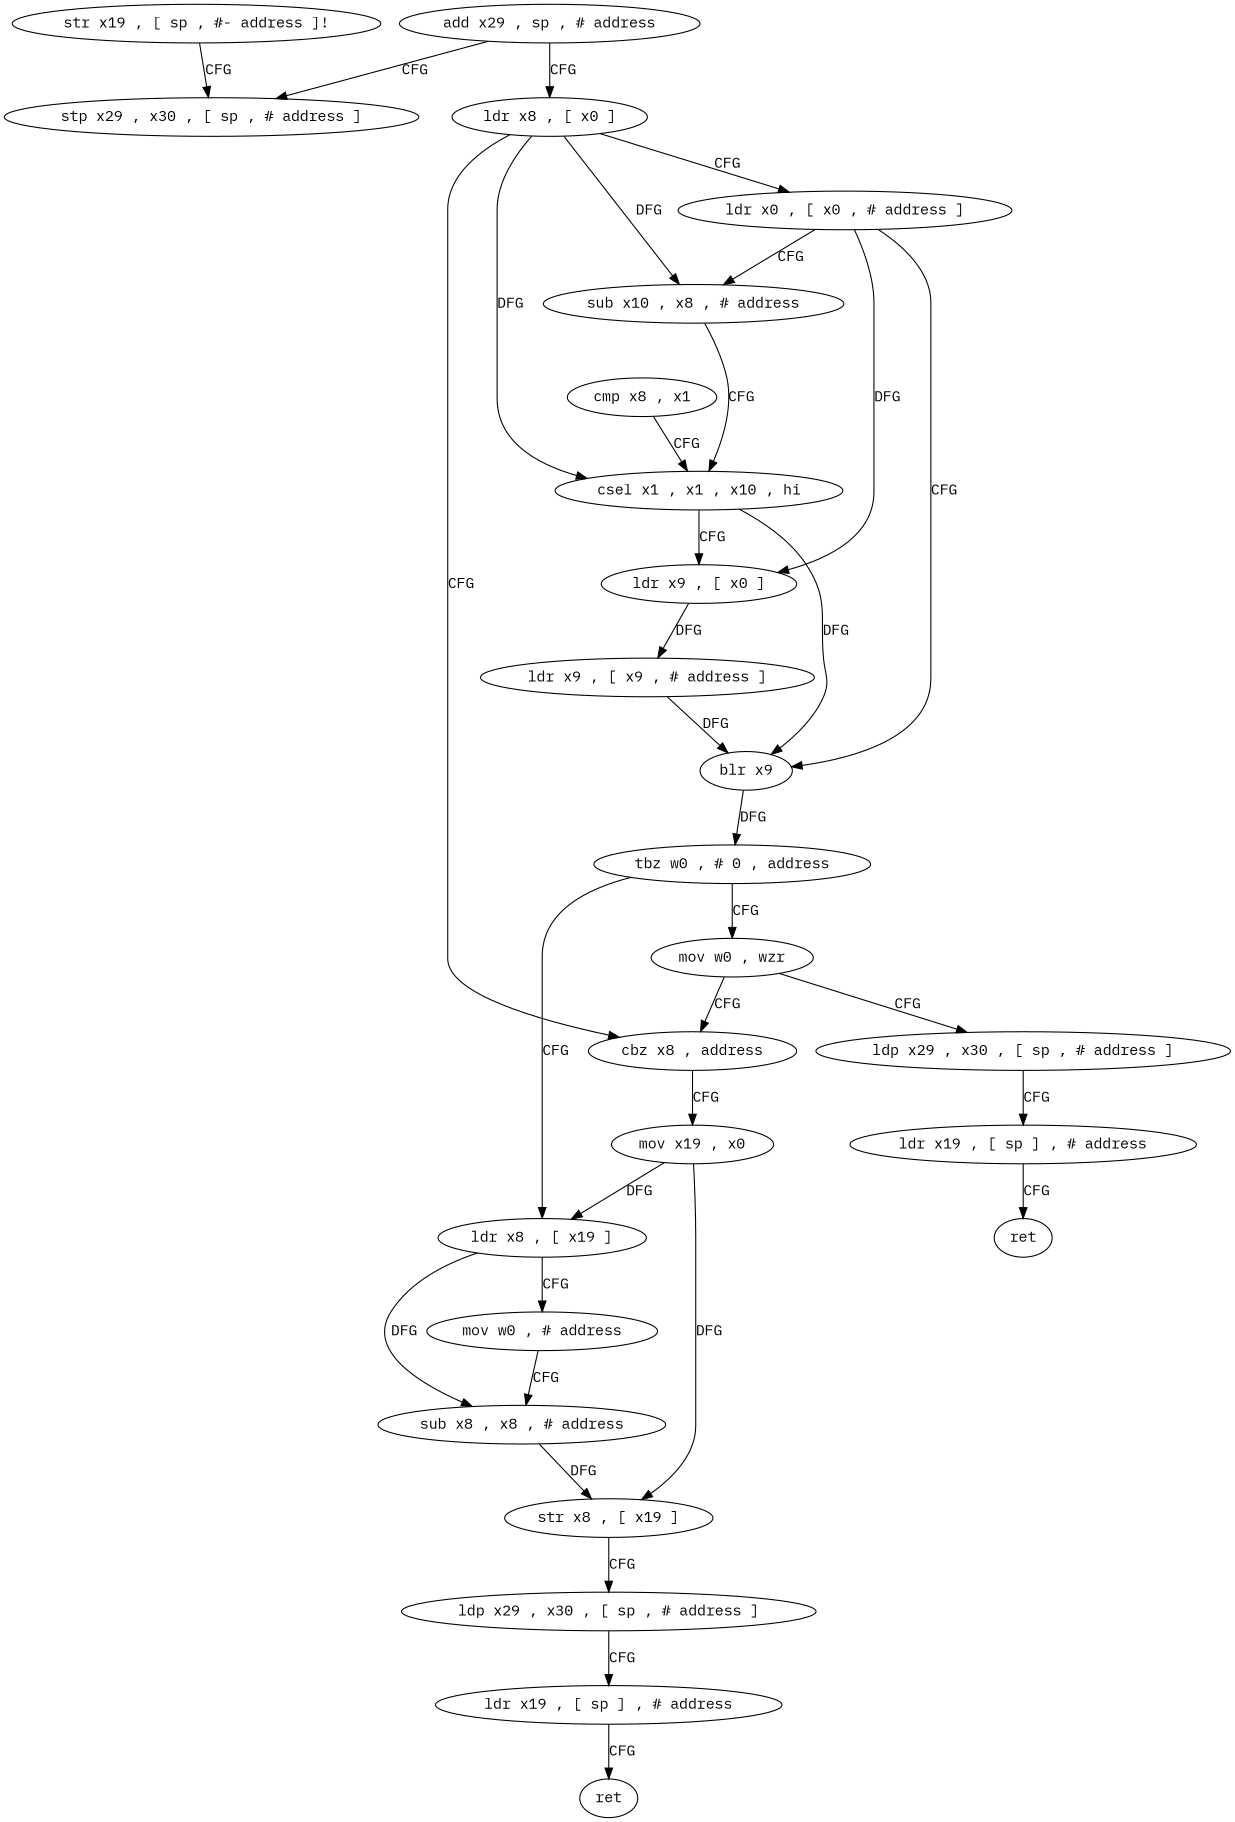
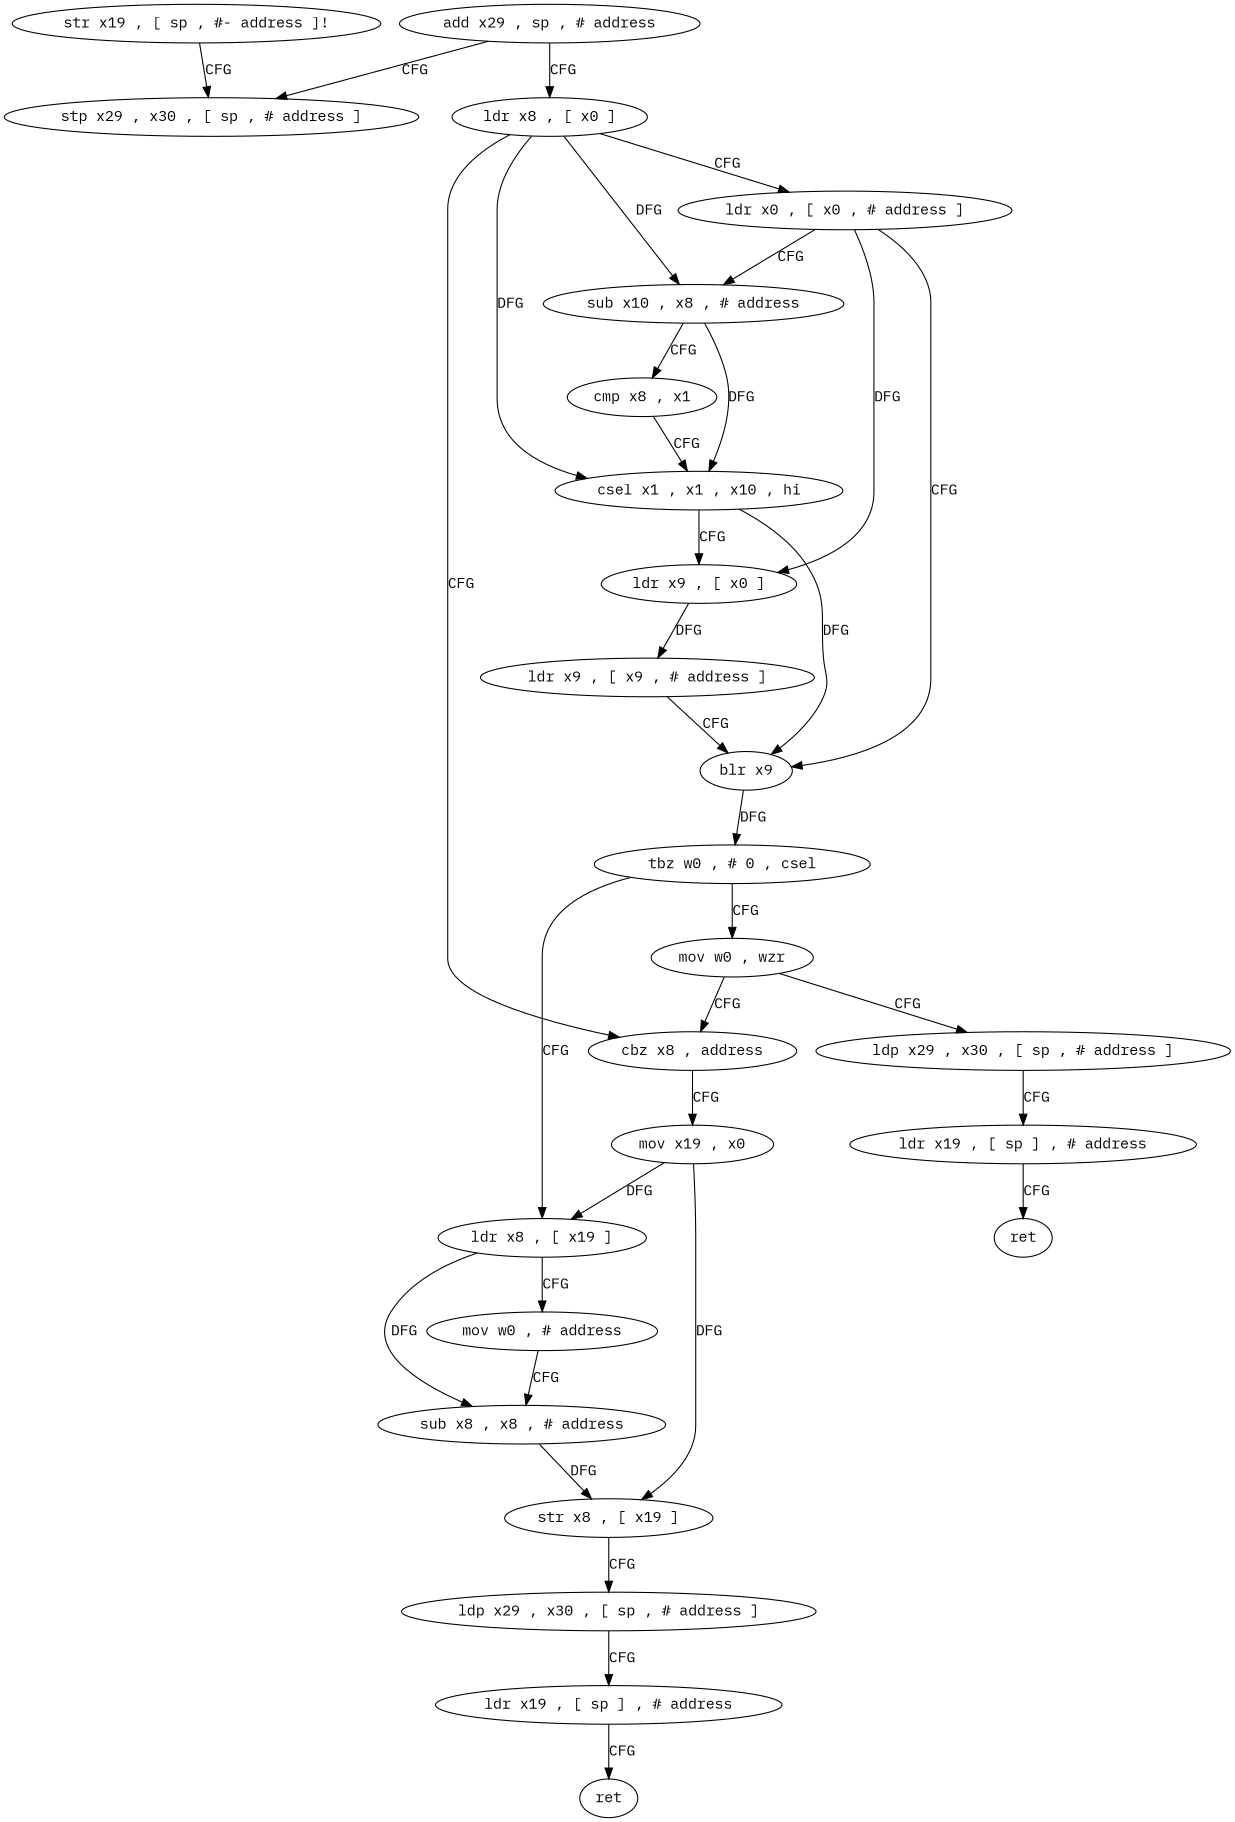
none -> (670, 346)
(741, 397) -> (741, 397)
(716, 724) -> (716, 724)
(732, 864) -> (732, 864)
